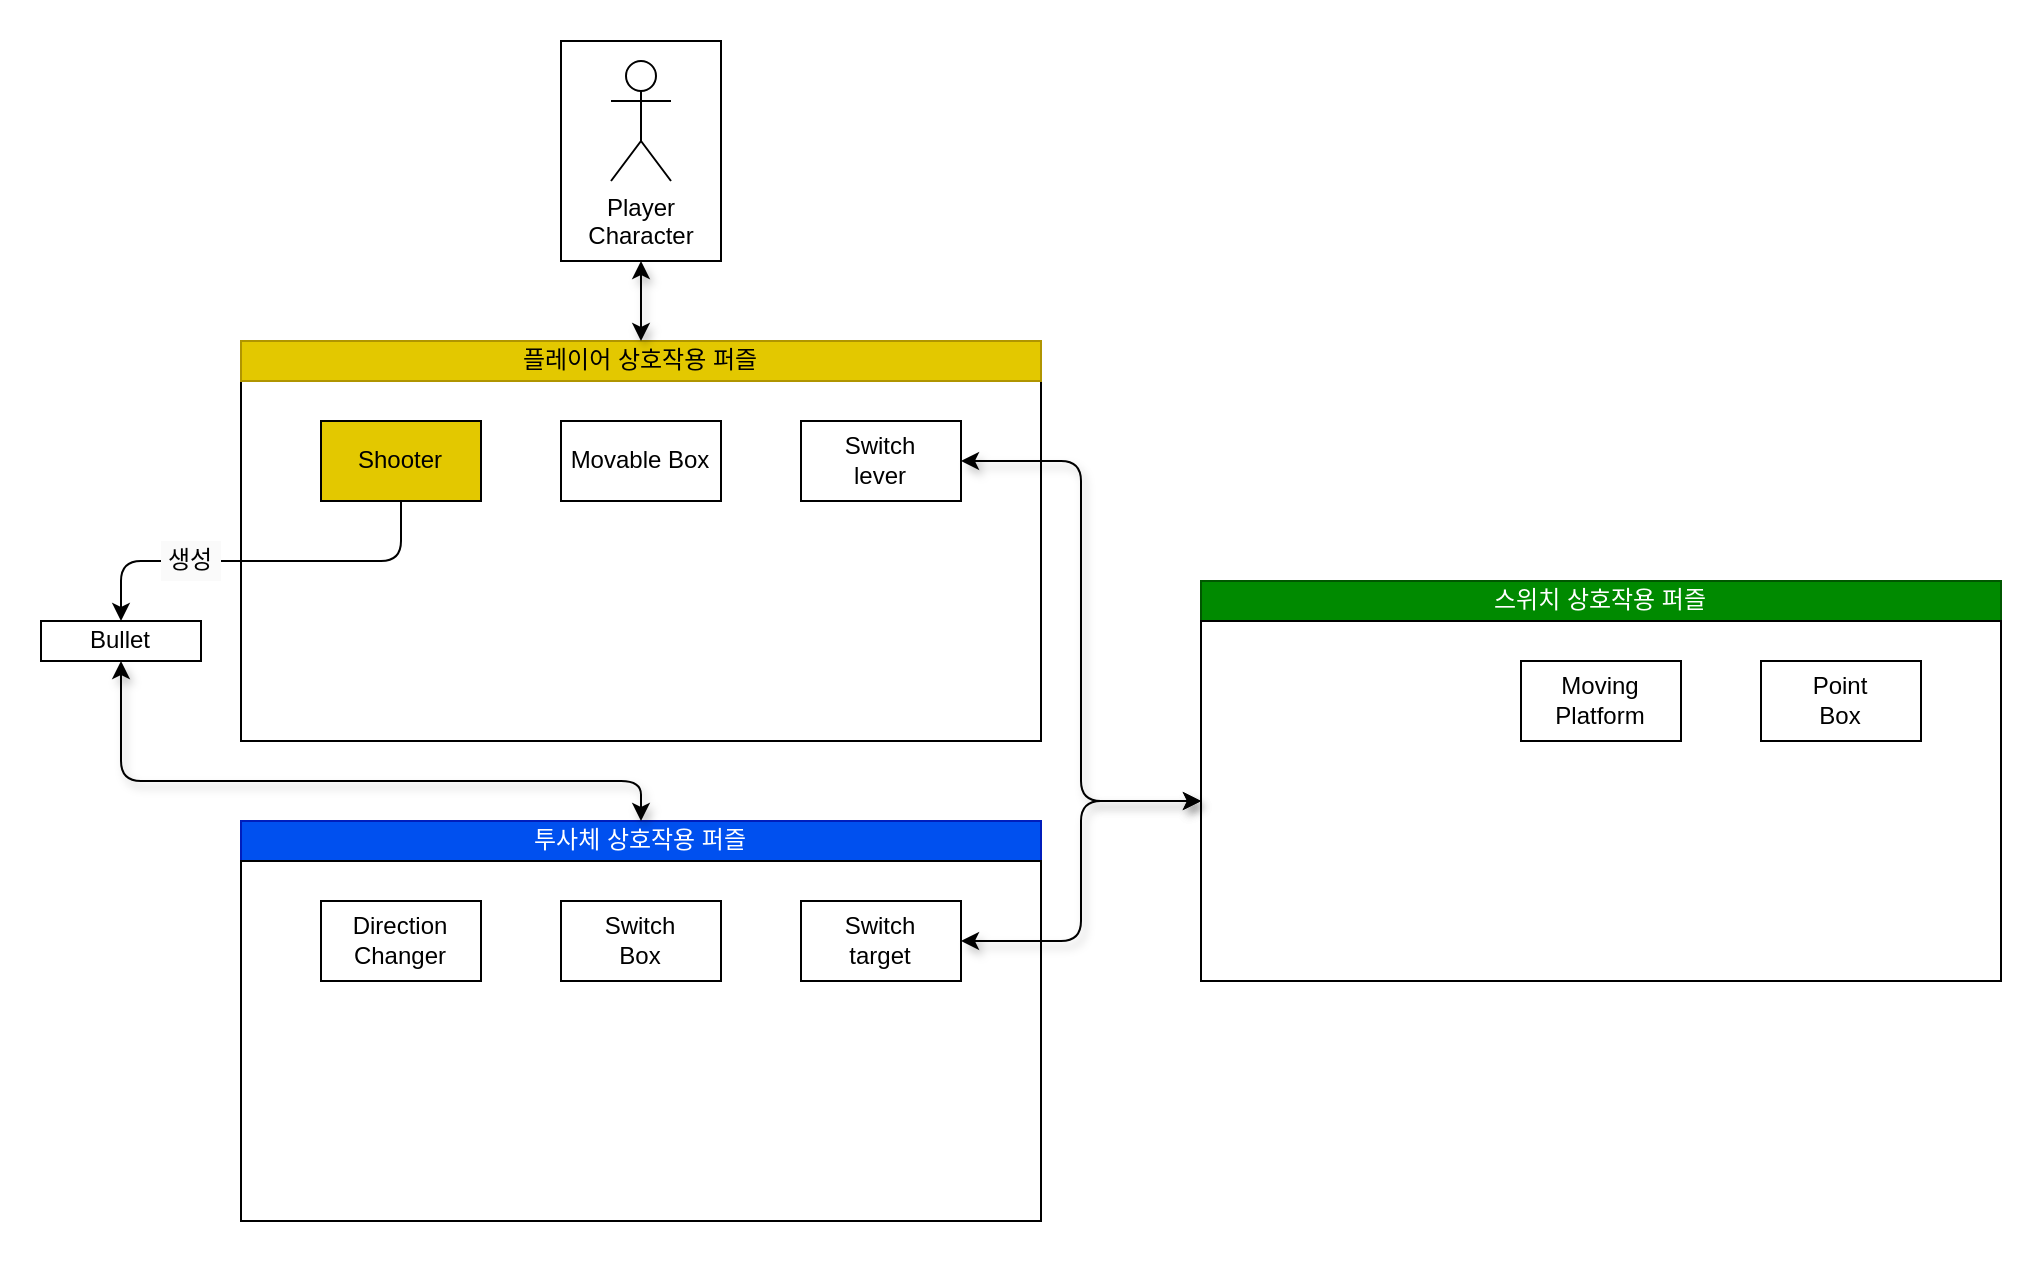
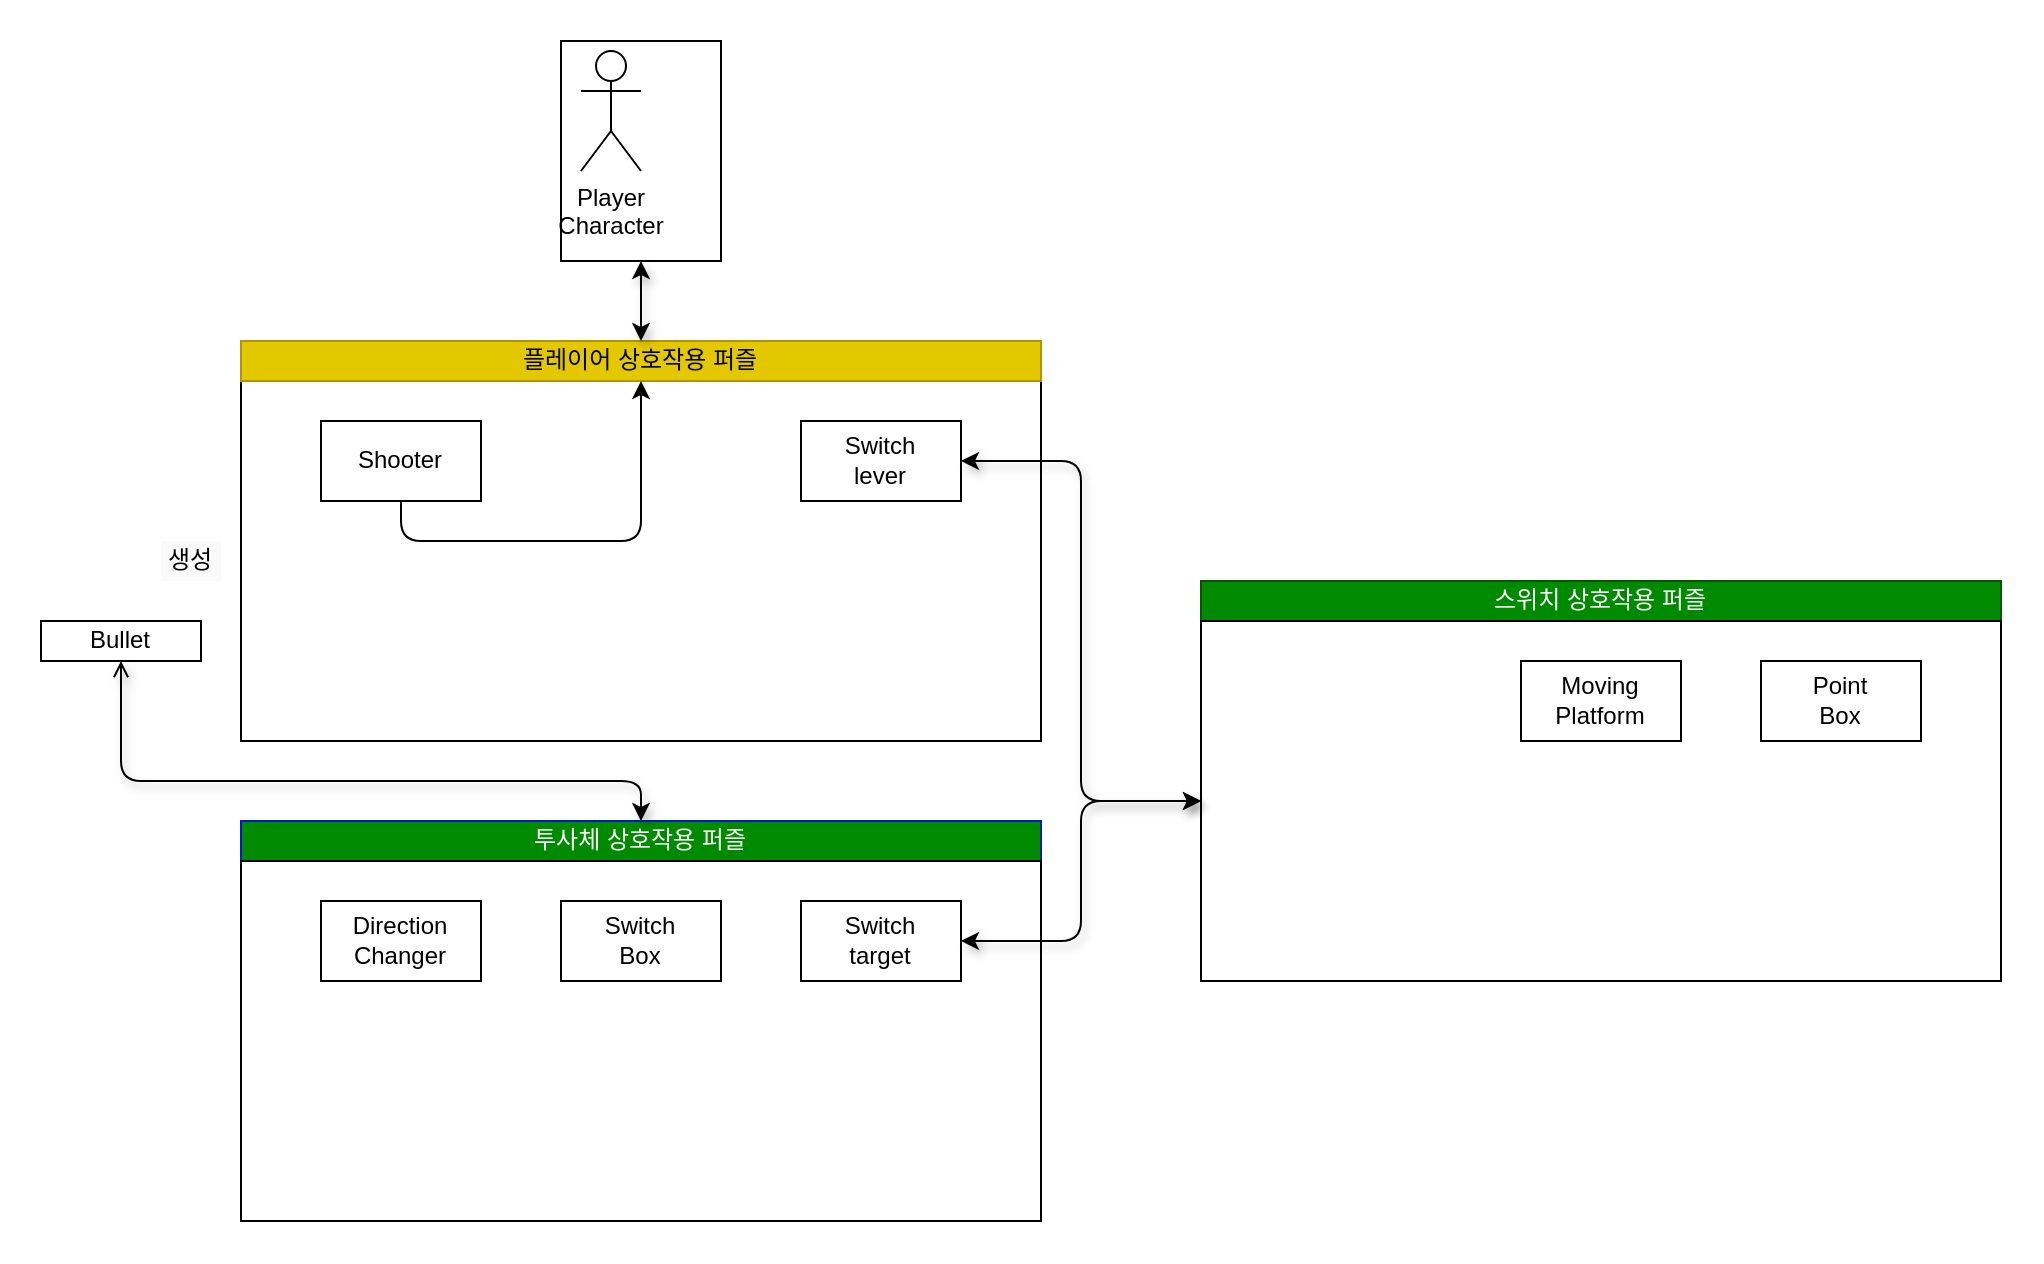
(641, 121) -> (611, 111)
(401, 461) -> (401, 461)
(641, 461) -> none
(322, 561) -> (585, 541)
(121, 676) -> (121, 673)
(641, 841) -> (641, 841)
